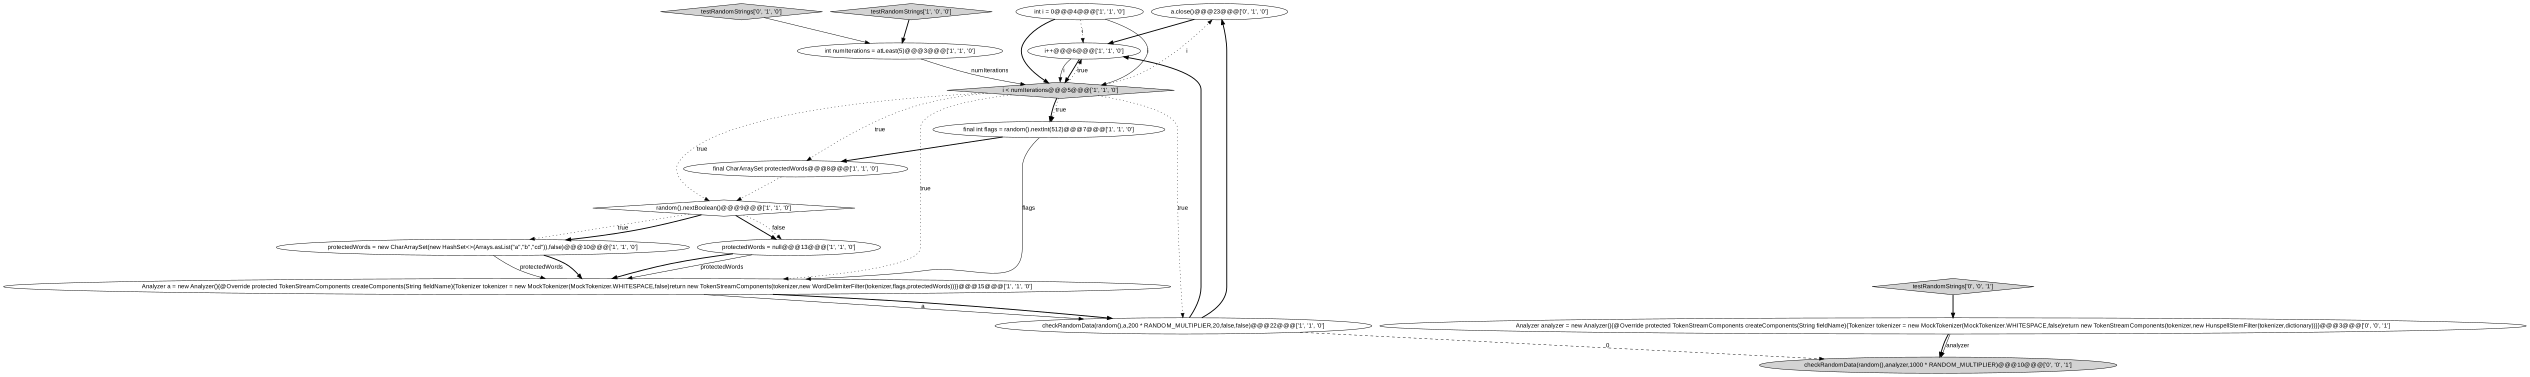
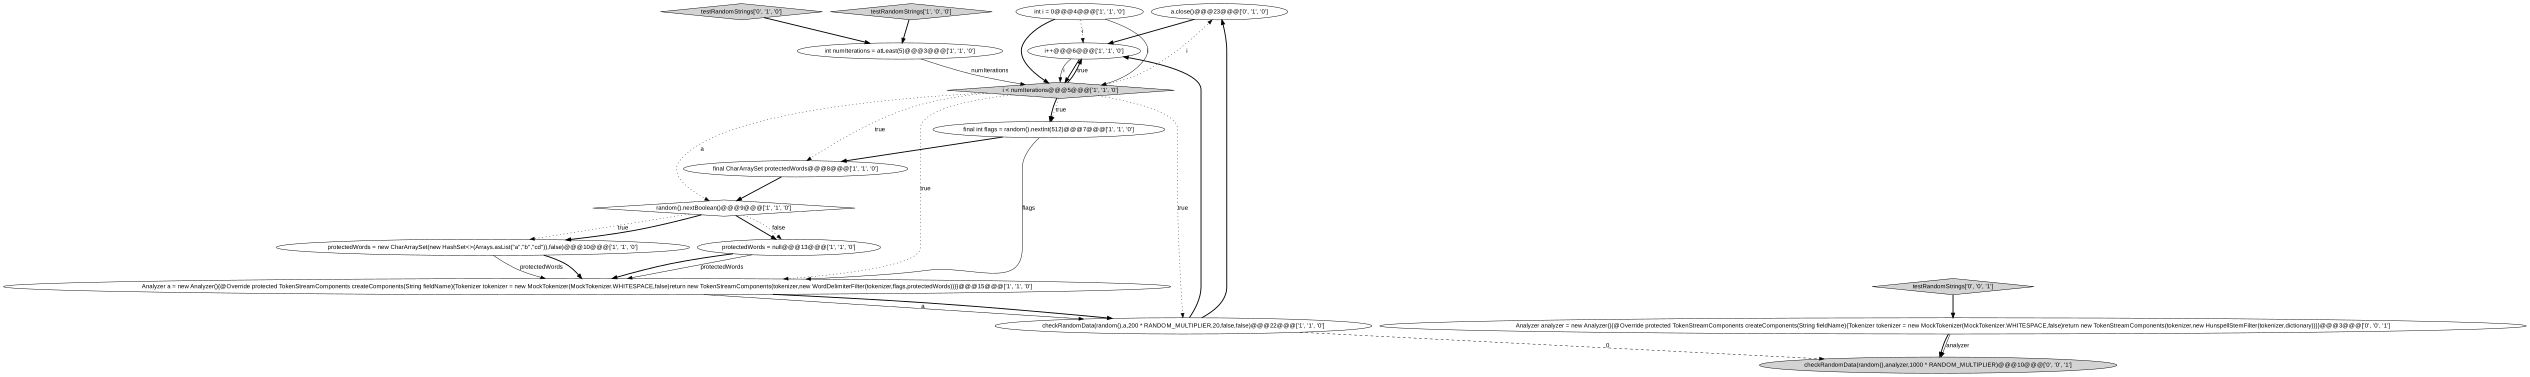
(815, 30) -> (815, 30)
(1074, 74) -> (1074, 74)
(702, 149) -> (702, 149)
(761, 188) -> (761, 188)
